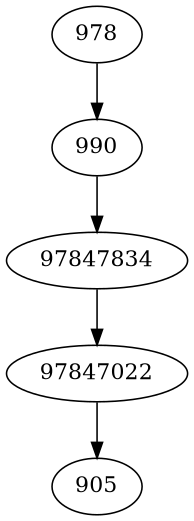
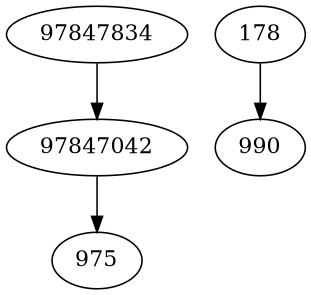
(97, 35) -> (260, 35)
(97, 196) -> none
(97, 374) -> (97, 148)
(97, 487) -> (97, 261)
